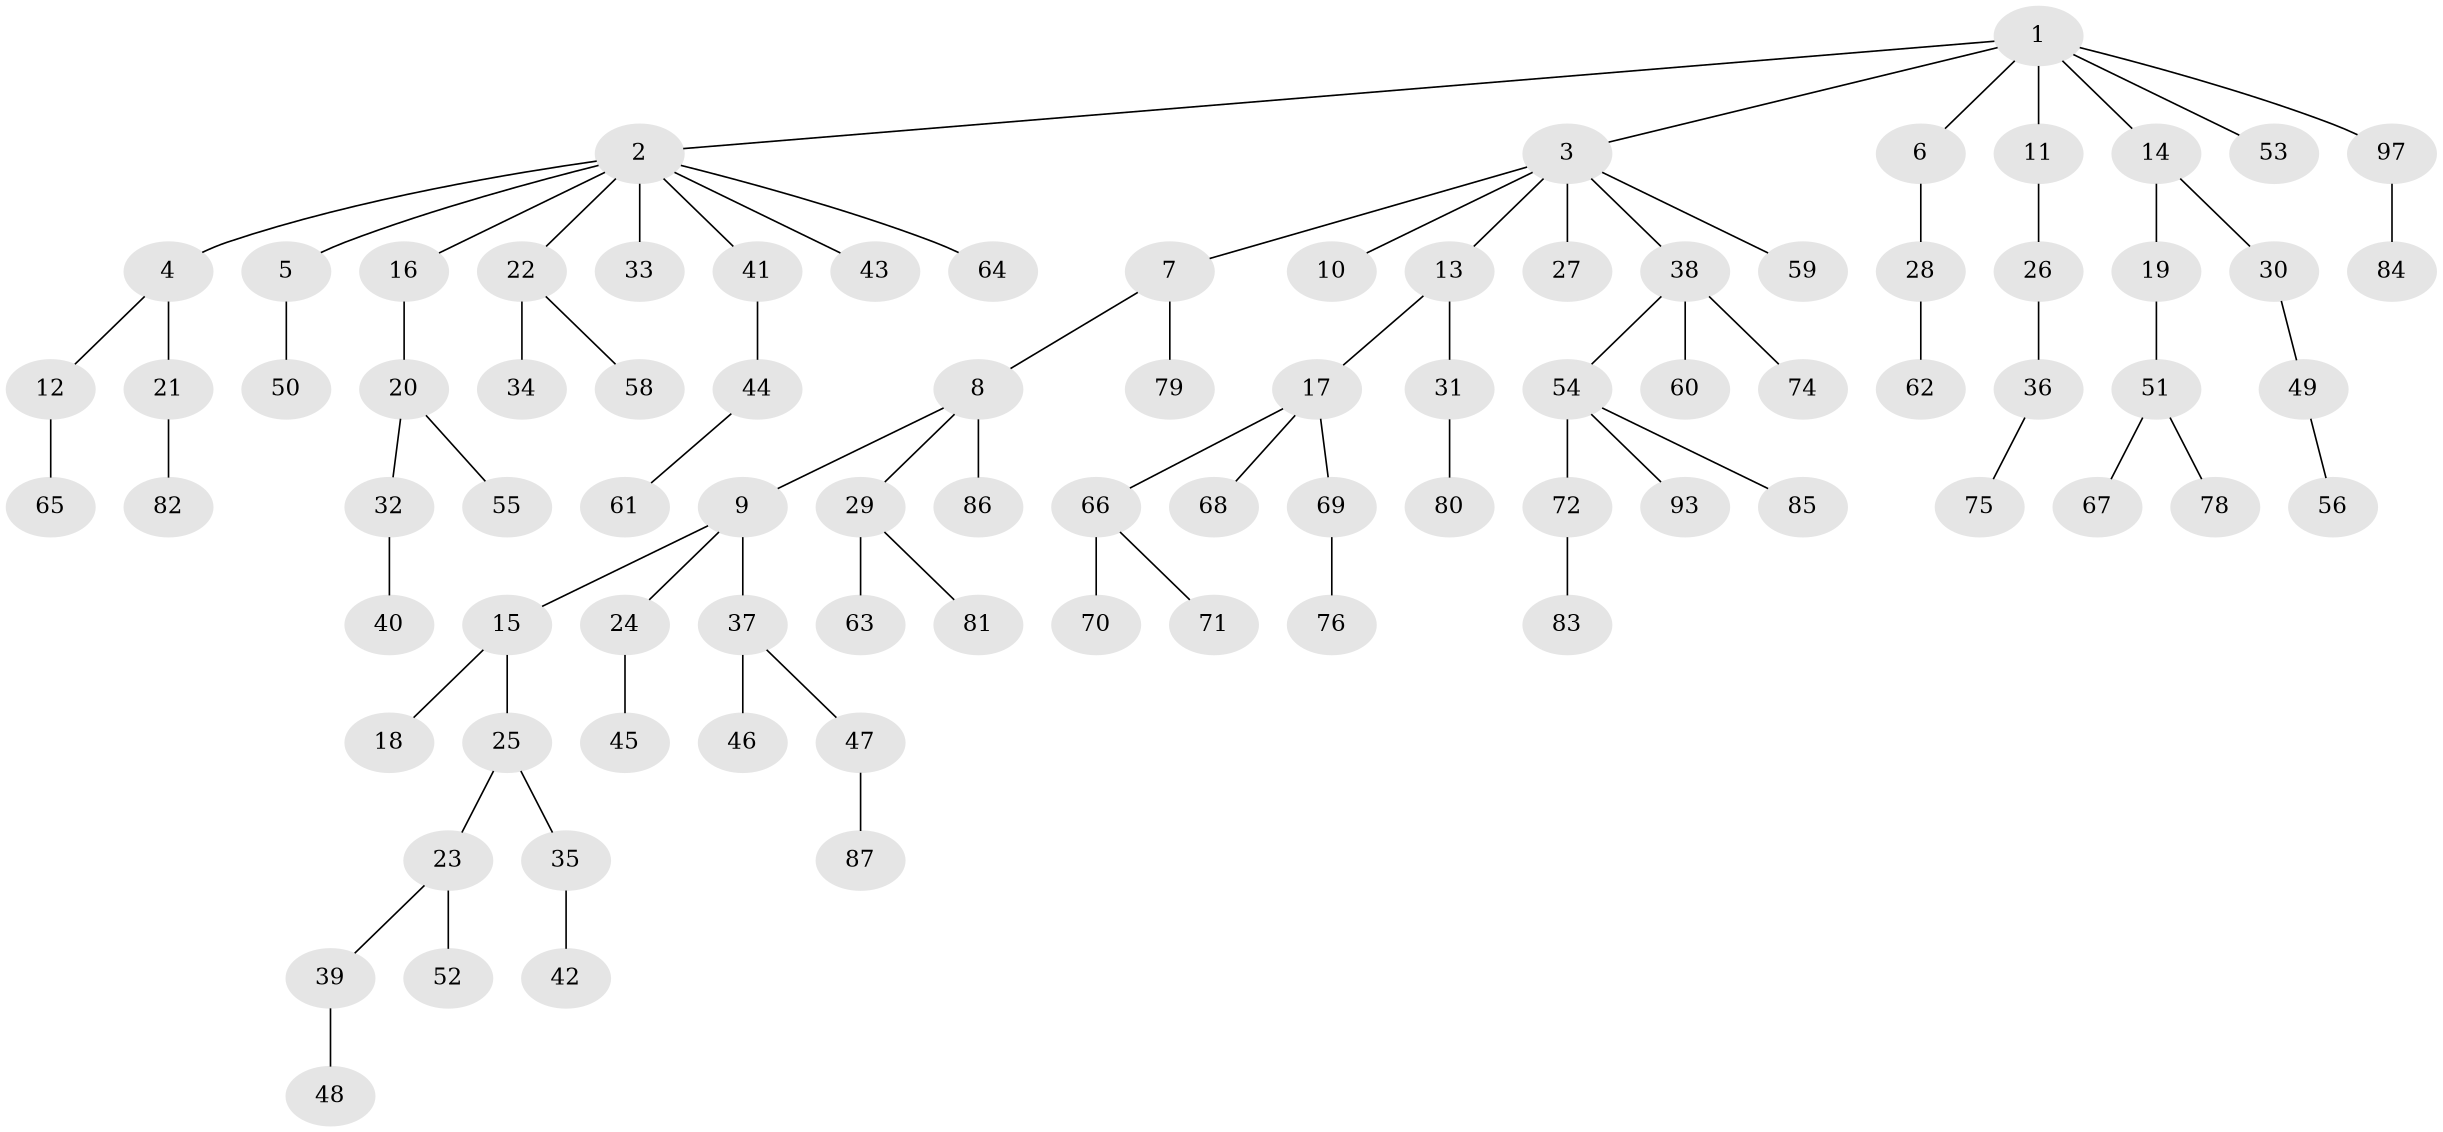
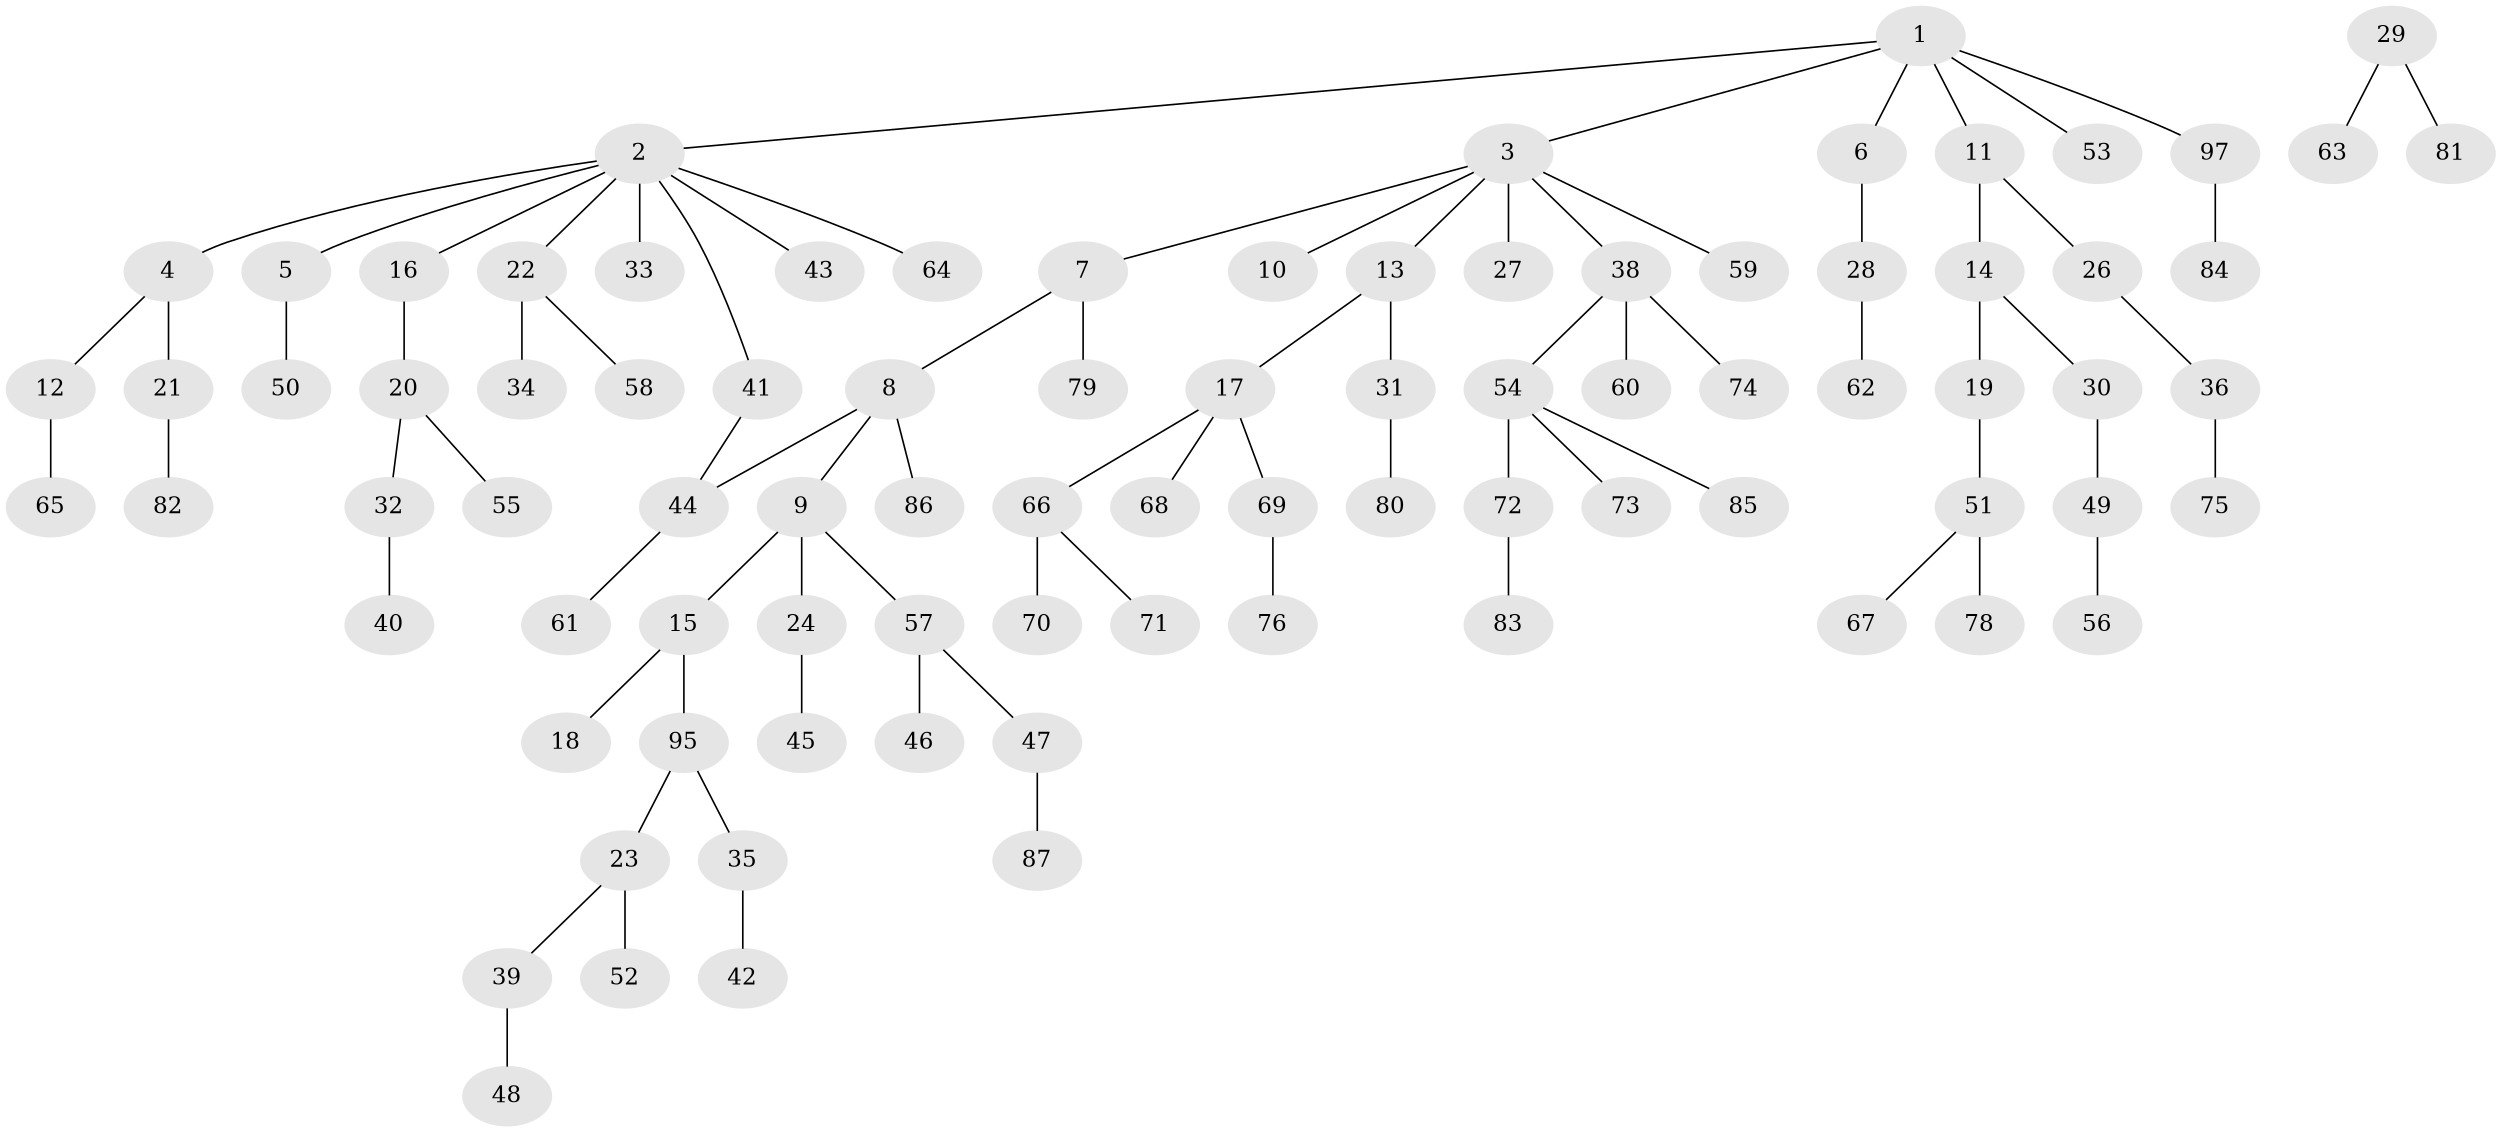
(2097, 95) -> (1980, 213)
(920, 448) -> (787, 448)
(1685, 507) -> (1626, 507)
(743, 625) -> (919, 625)
(507, 743) -> (684, 743)
